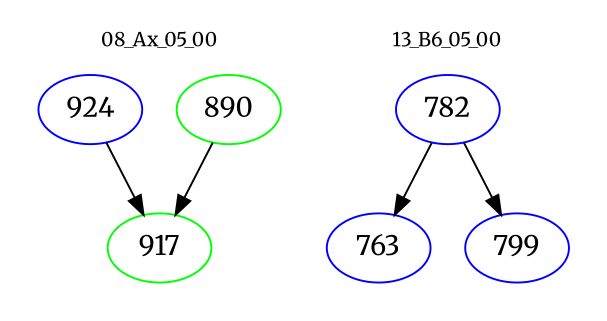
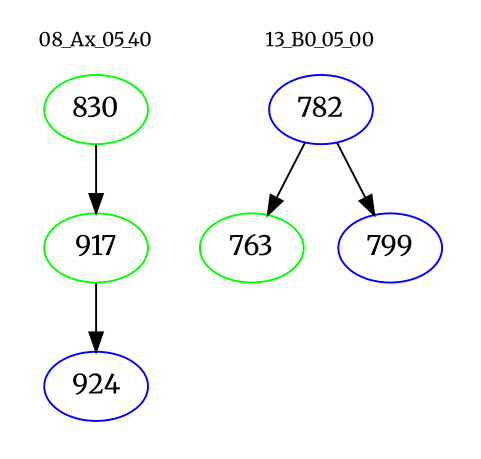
(160, 41) -> (96, 41)
(448, 41) -> (321, 41)
(229, 110) -> (96, 110)
(121, 170) -> (96, 308)
(379, 248) -> (252, 248)
